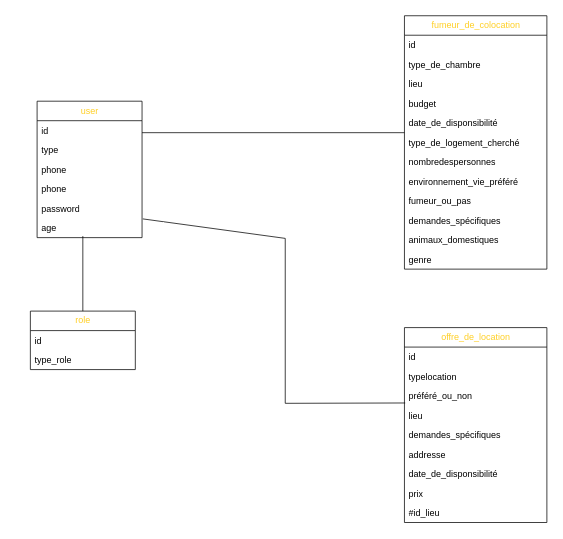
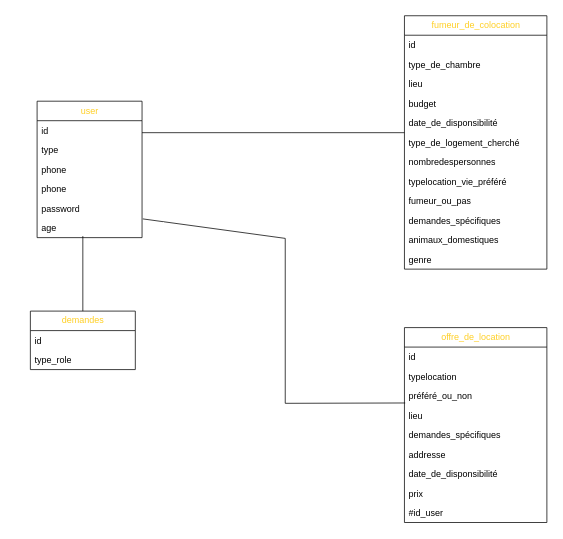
(470, 182) -> (466, 182)
(83, 321) -> (83, 321)
(426, 514) -> (428, 514)
